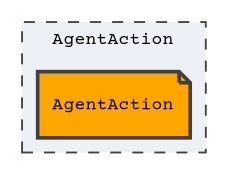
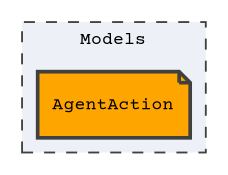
(114, 40) -> (114, 40)
